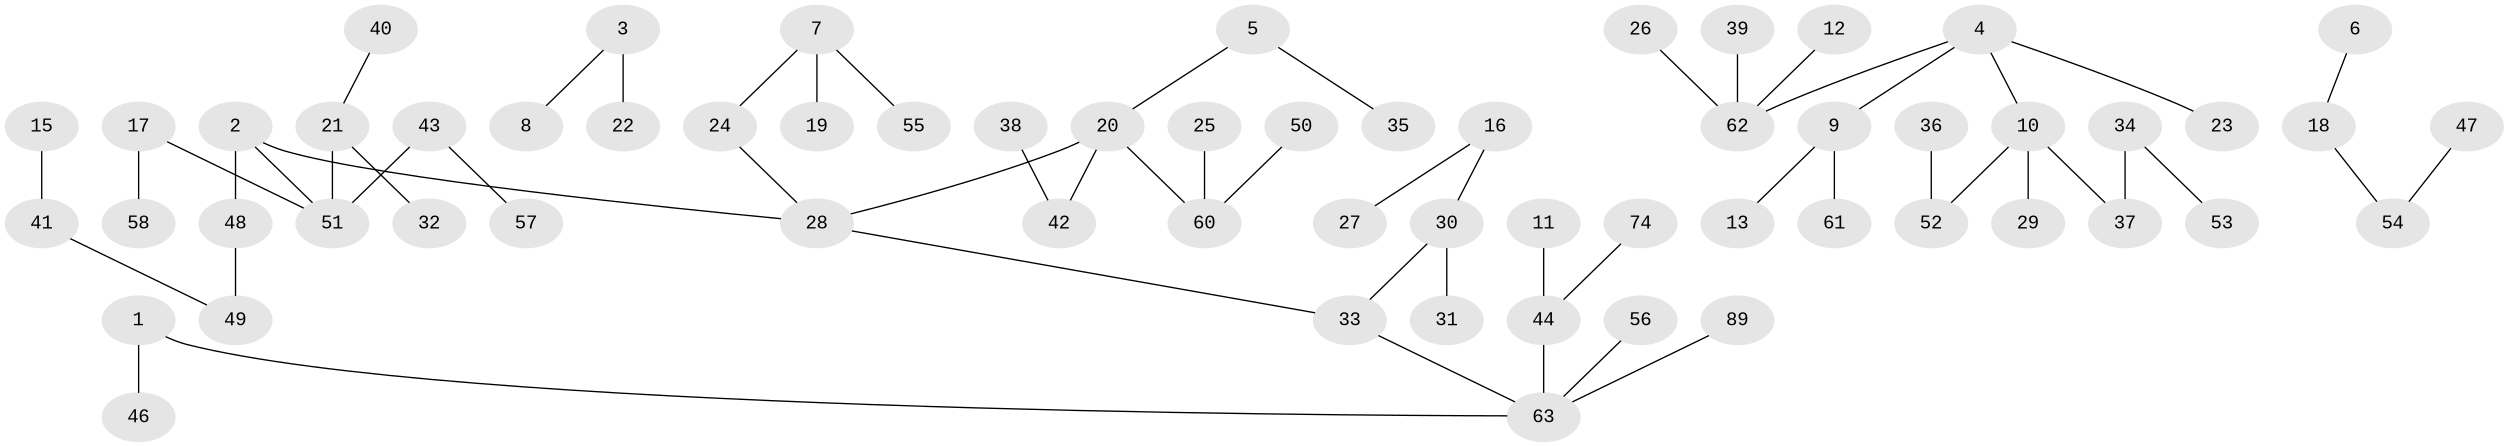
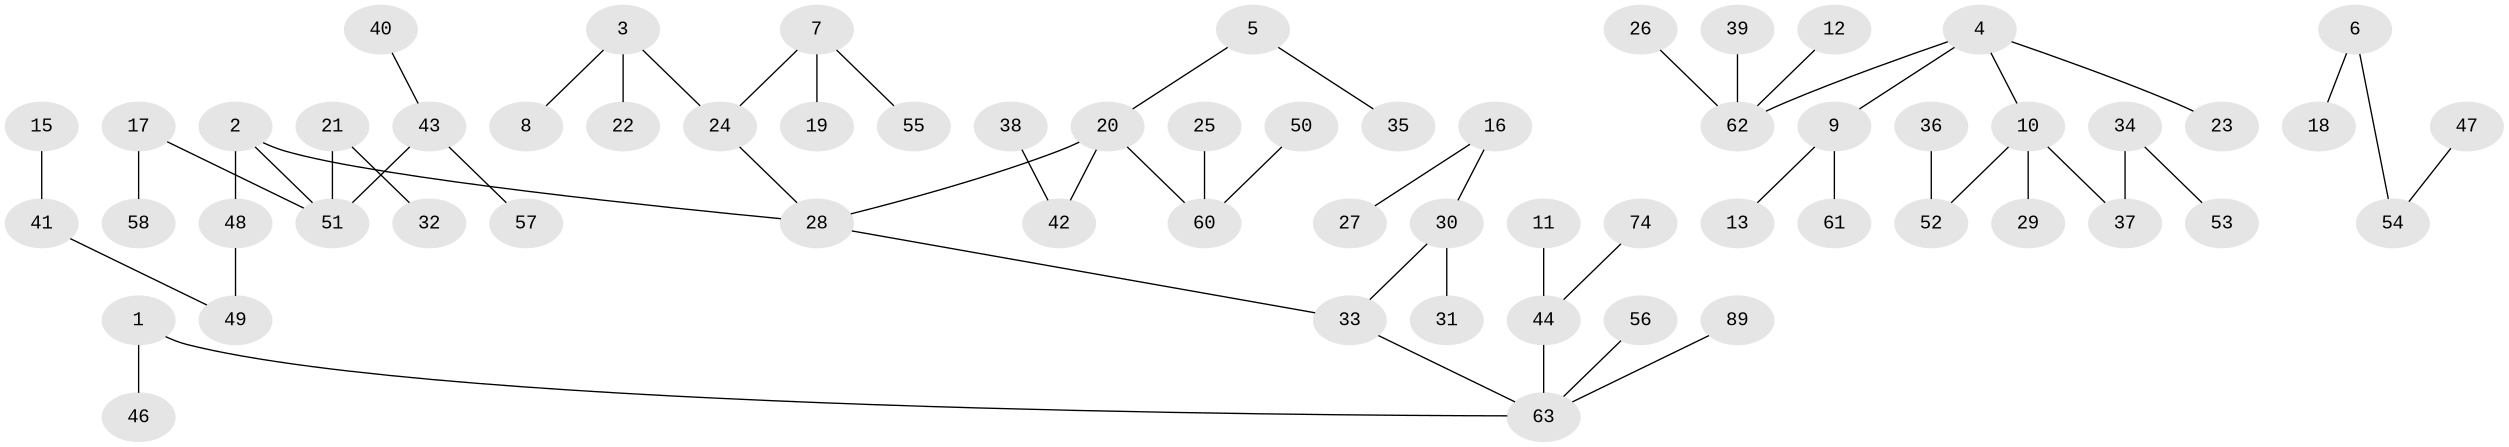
(357, 78) -> (405, 78)
none -> (671, 78)
(2356, 175) -> (2374, 126)
